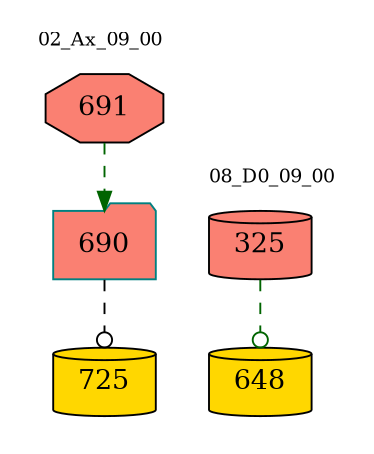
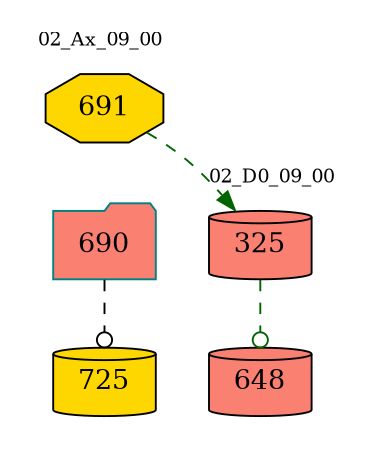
(105, 108) -> (105, 108)
(105, 167) -> (187, 160)
(273, 178) -> (273, 178)
(260, 382) -> (260, 382)
